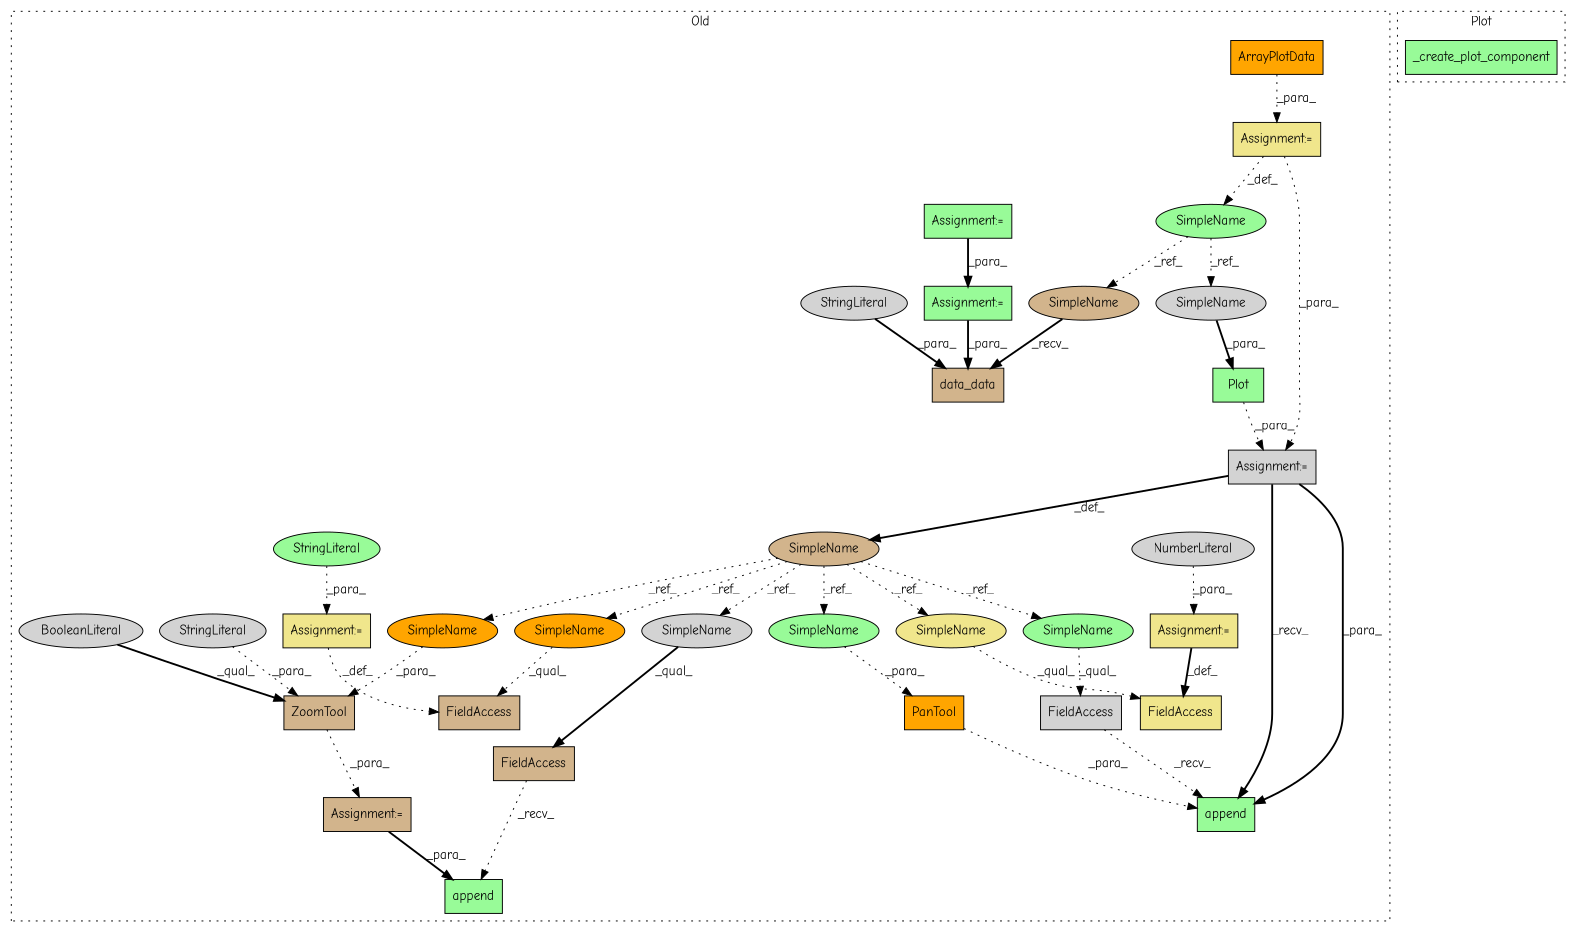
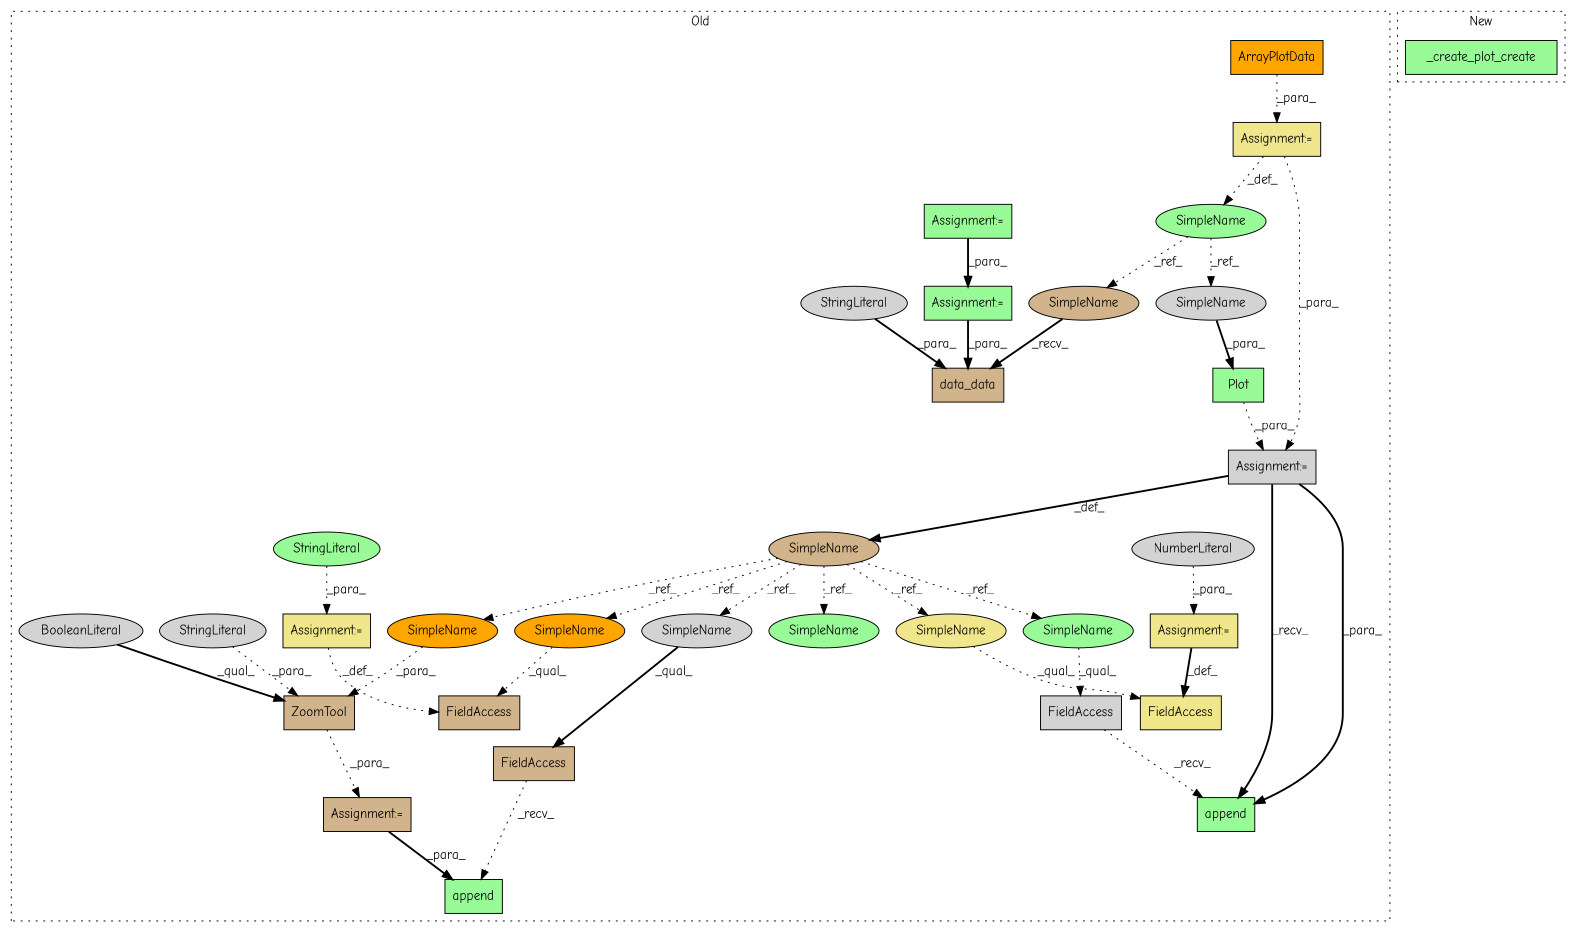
(1481, 22) -> (1481, 22)
(1481, 57) -> (1481, 57)
(934, 713) -> none
